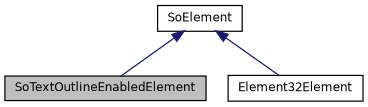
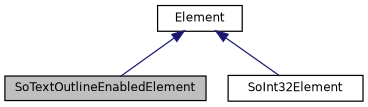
(200, 18) -> (200, 18)
(296, 88) -> (296, 88)
